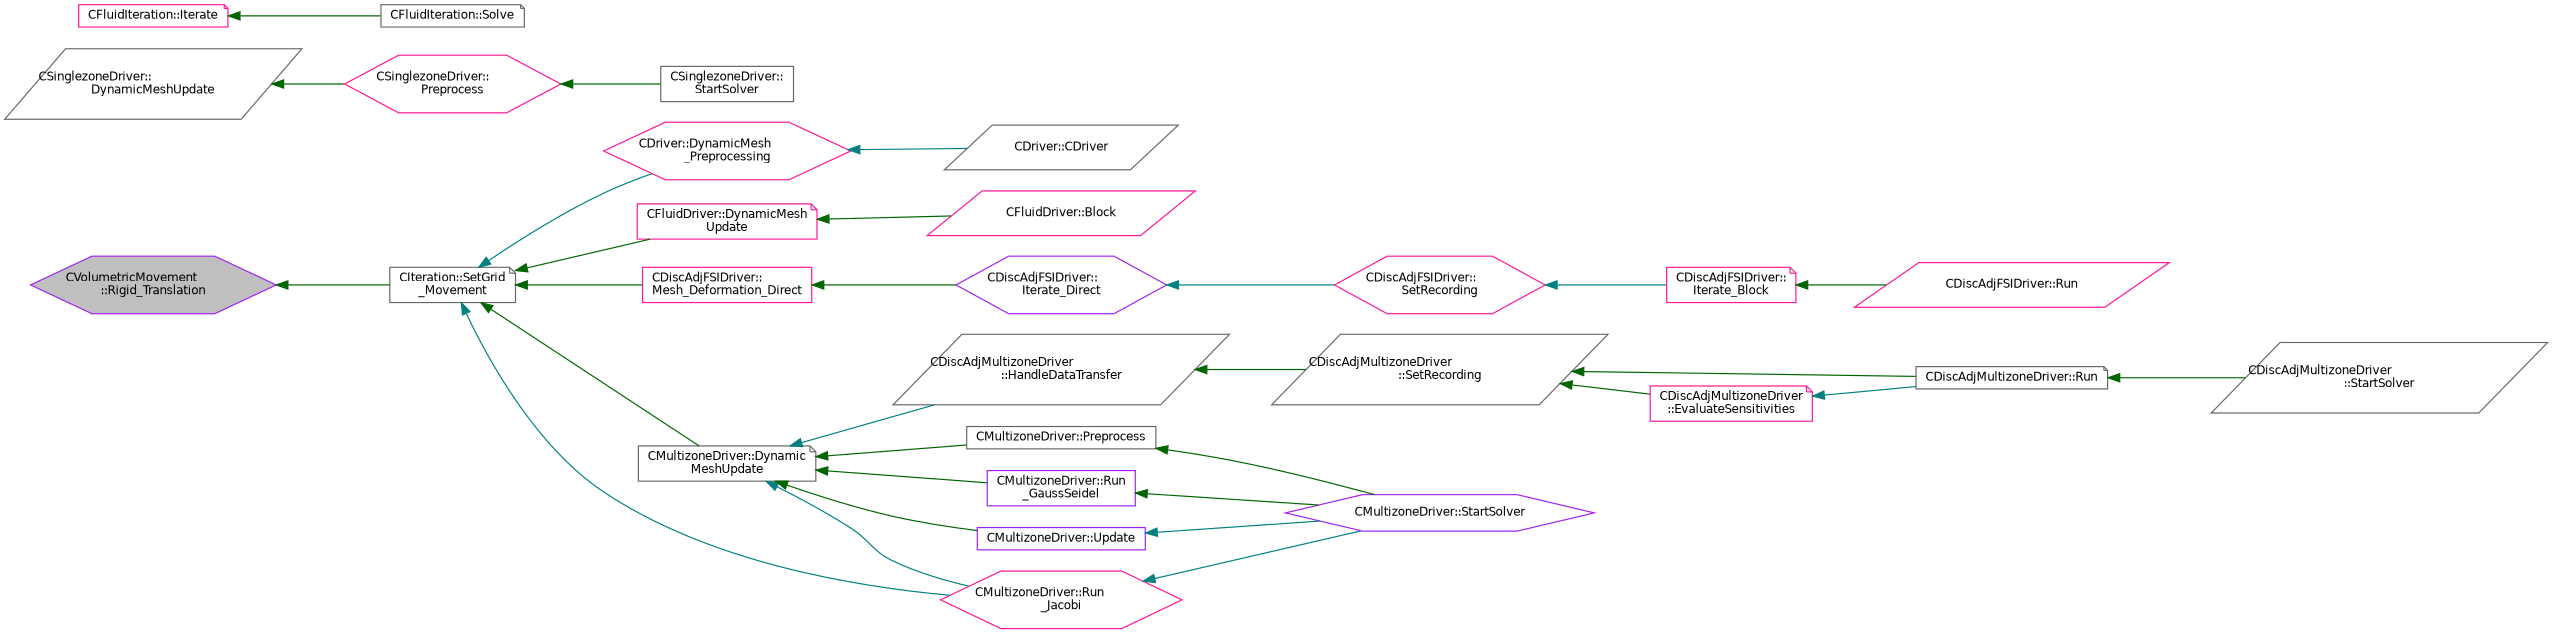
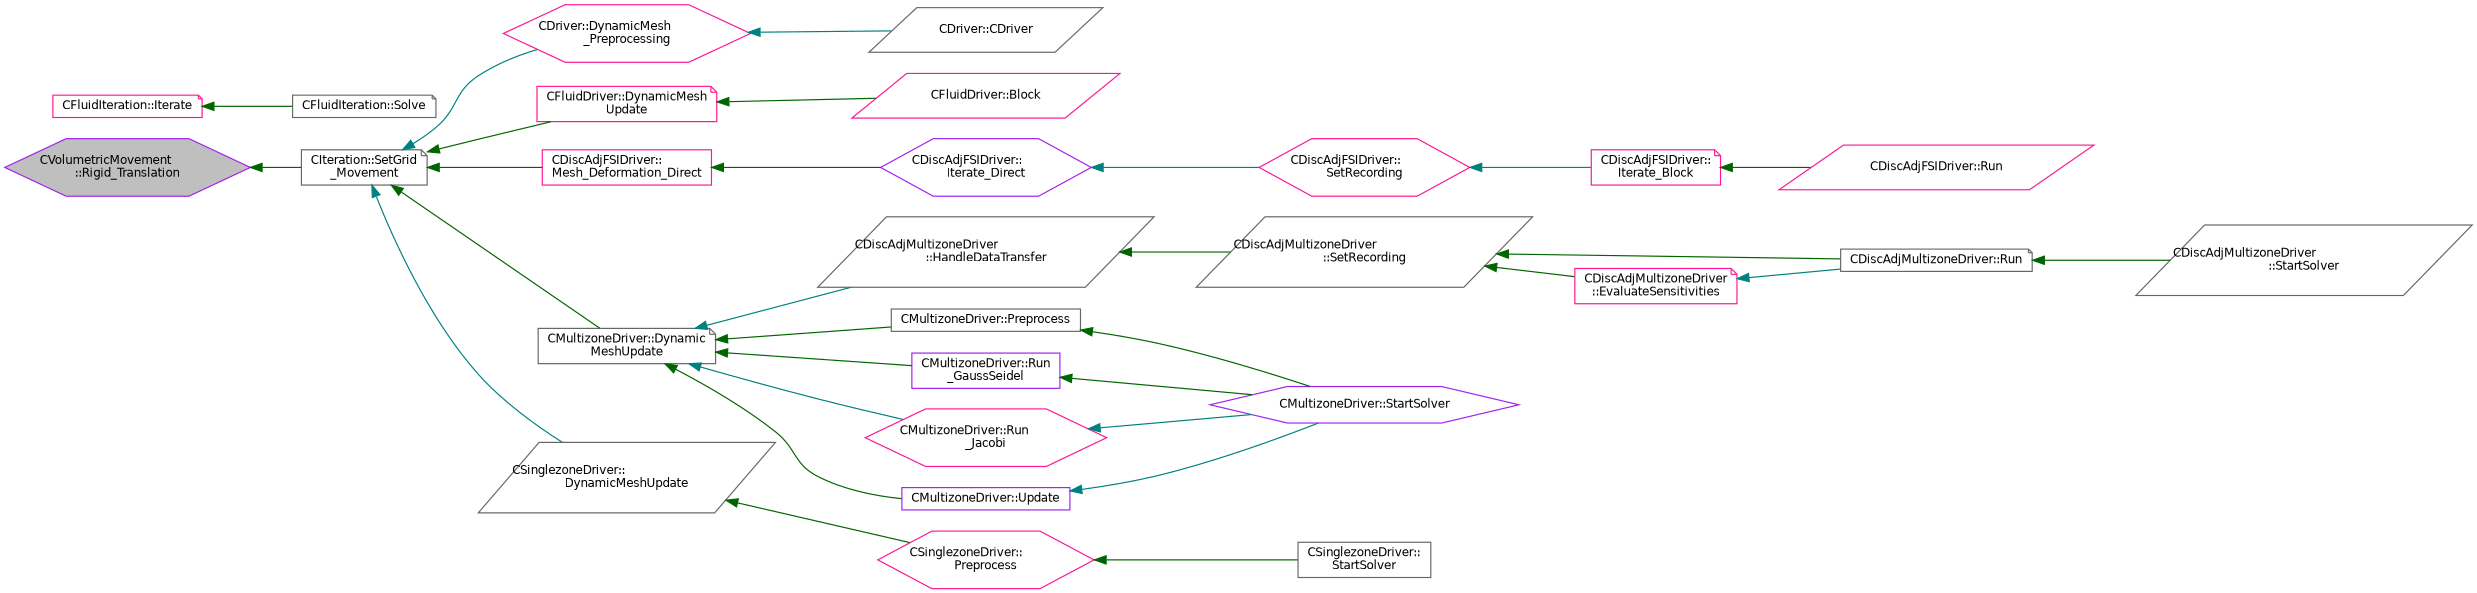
(664, 525) -> (449, 336)
